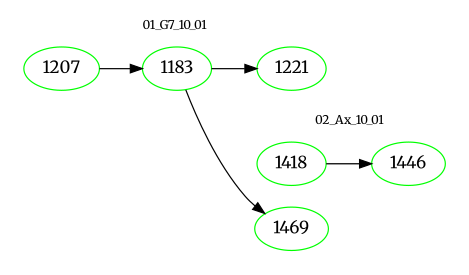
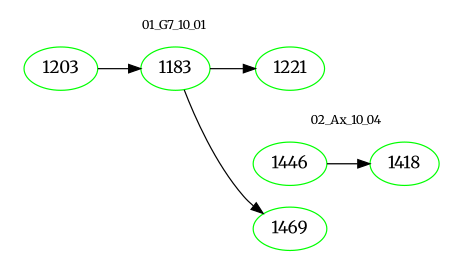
(62, 69) -> (61, 69)
(350, 121) -> (346, 121)
(343, 164) -> (342, 164)
